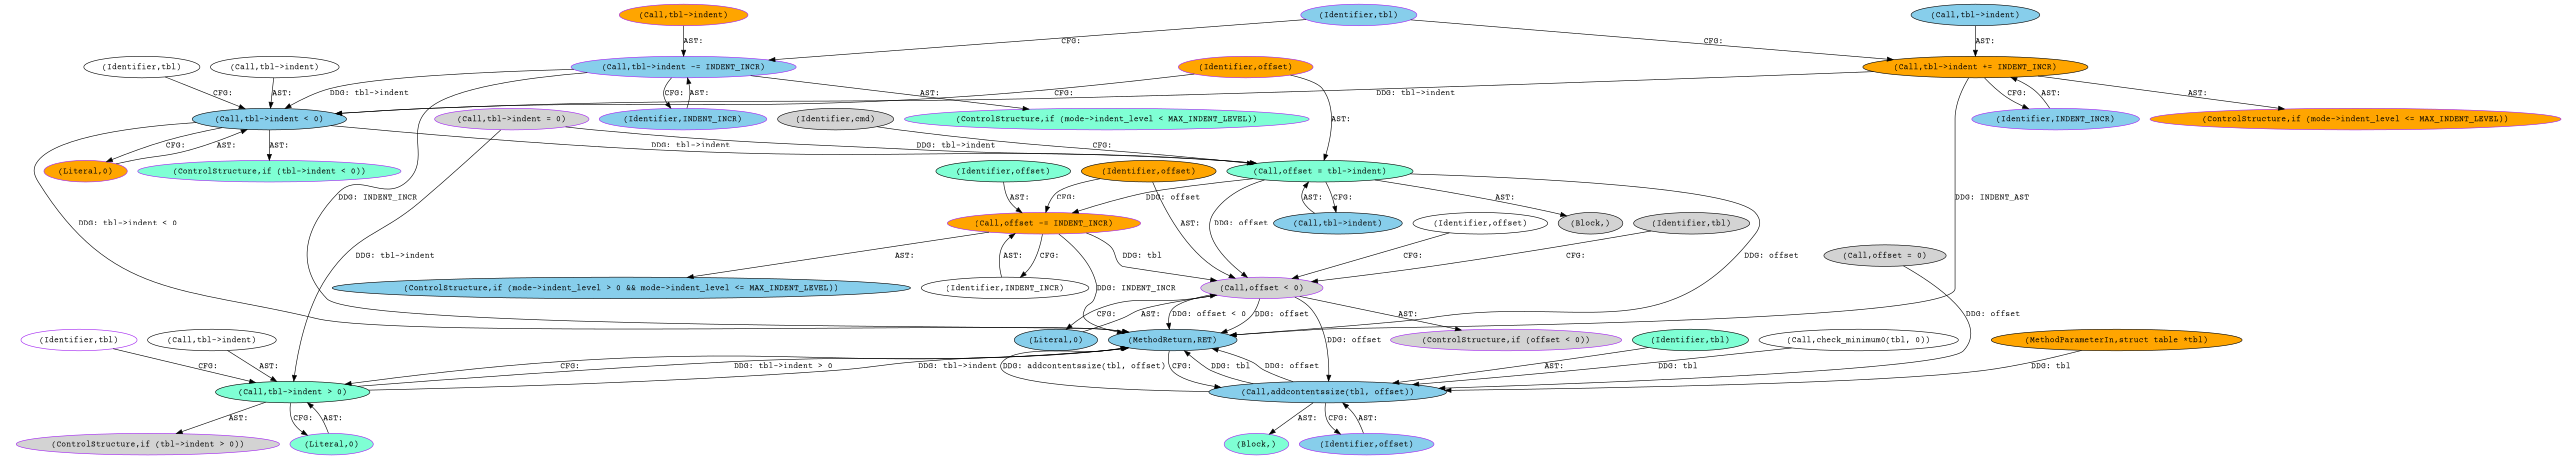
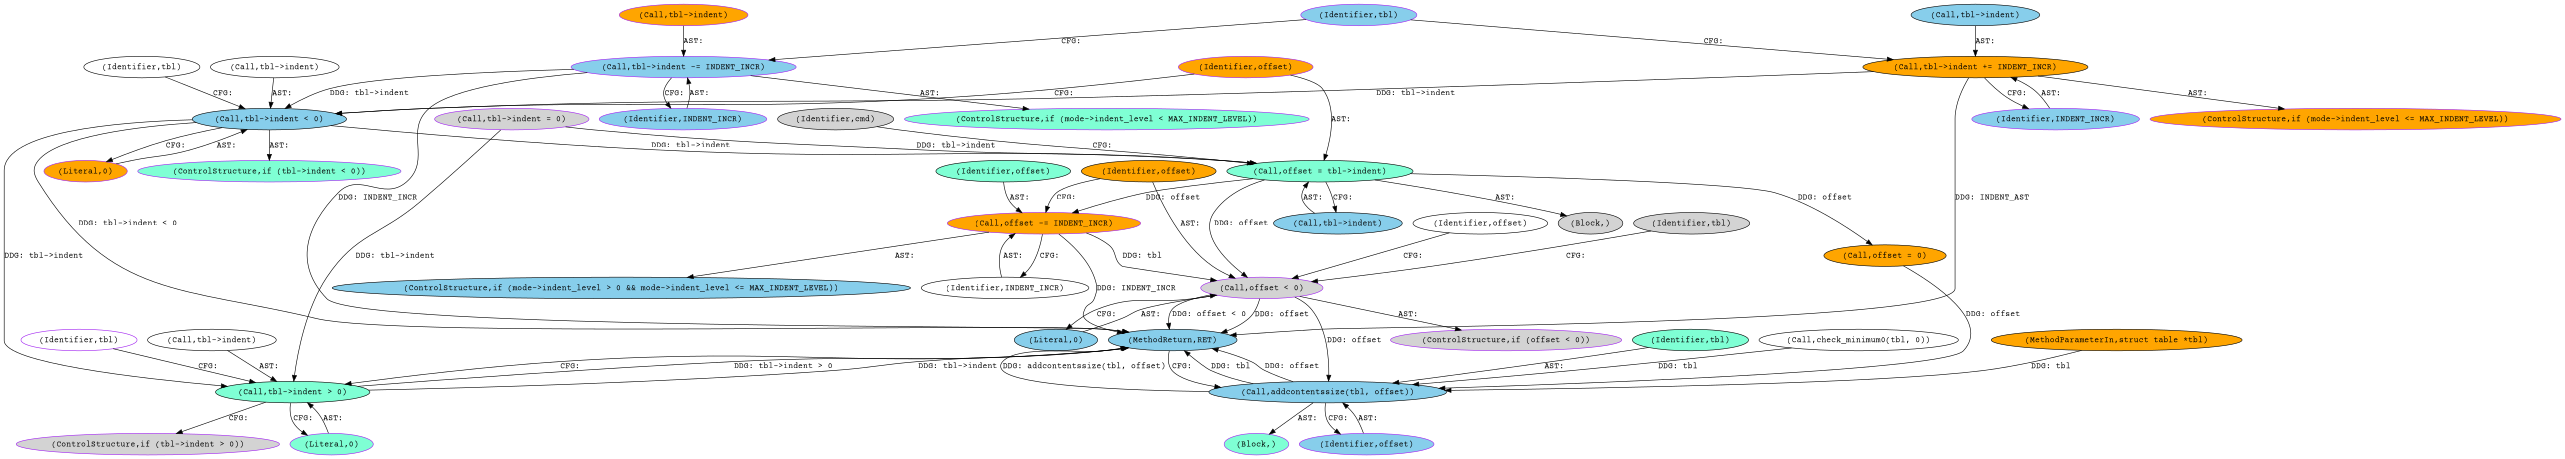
(1885, 256) -> (1885, 256)
none -> (4, 266)
(1691, 291) -> (1645, 182)
(241, 418) -> (241, 418)
